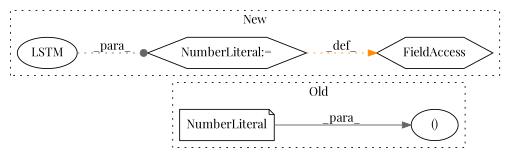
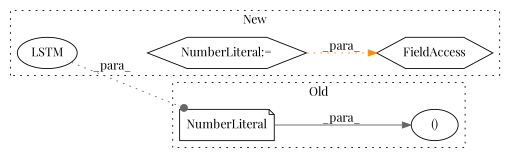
(342, 46) -> (342, 46)
(109, 53) -> (126, 84)
